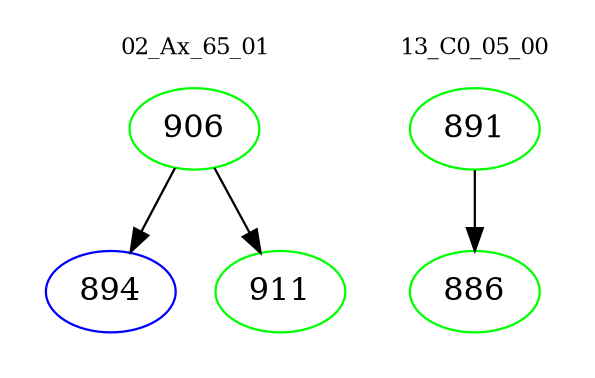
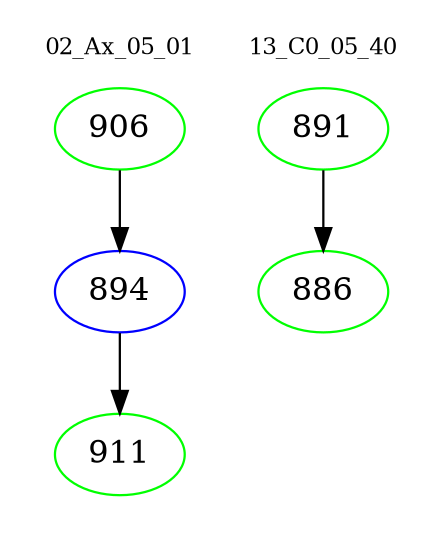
(196, 49) -> (120, 49)
(475, 49) -> (323, 49)
(232, 200) -> (120, 362)
